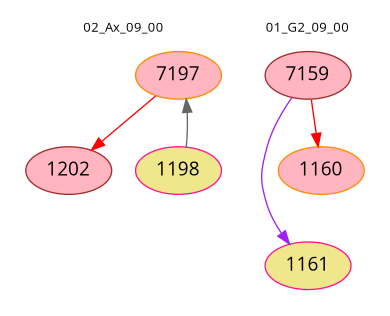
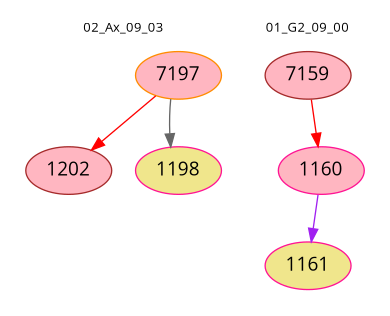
(124, 28) -> (124, 28)
(187, 130) -> (170, 116)
(263, 164) -> (316, 212)
(321, 171) -> (321, 171)
